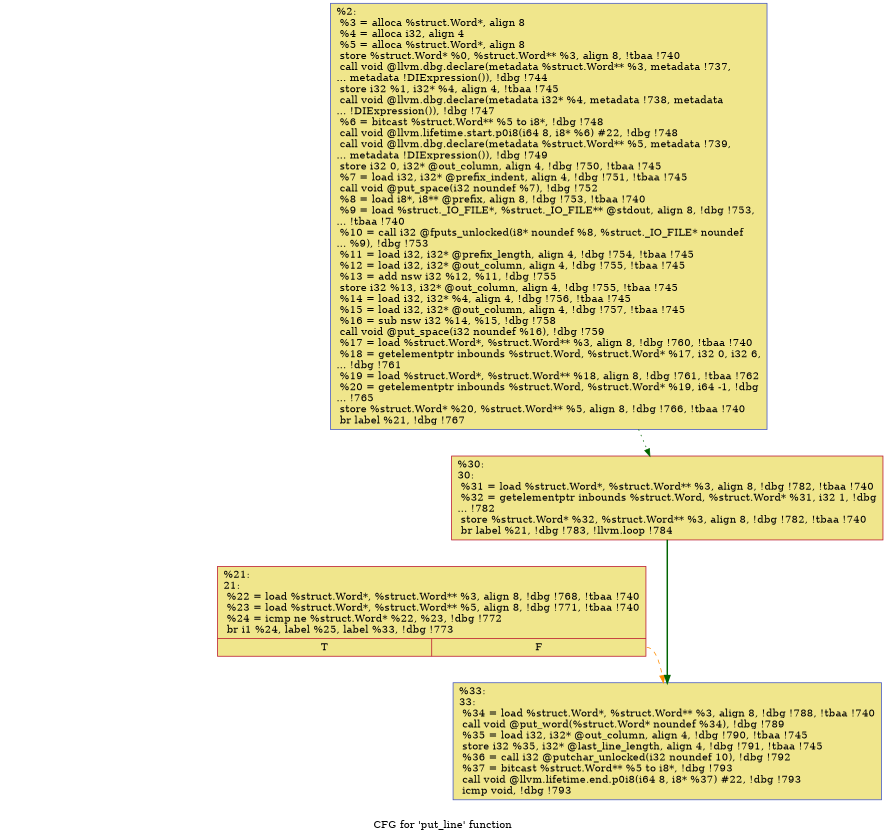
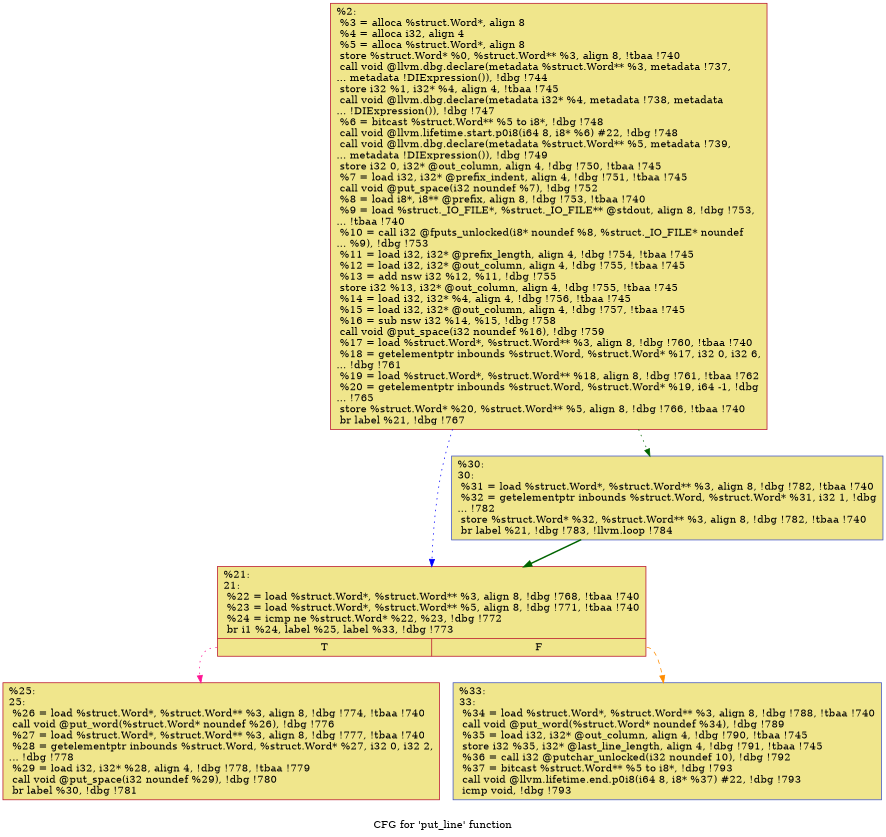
(549, 216) -> (549, 216)
none -> (438, 493)
(667, 498) -> (667, 498)
(667, 608) -> (556, 552)
none -> (221, 741)
